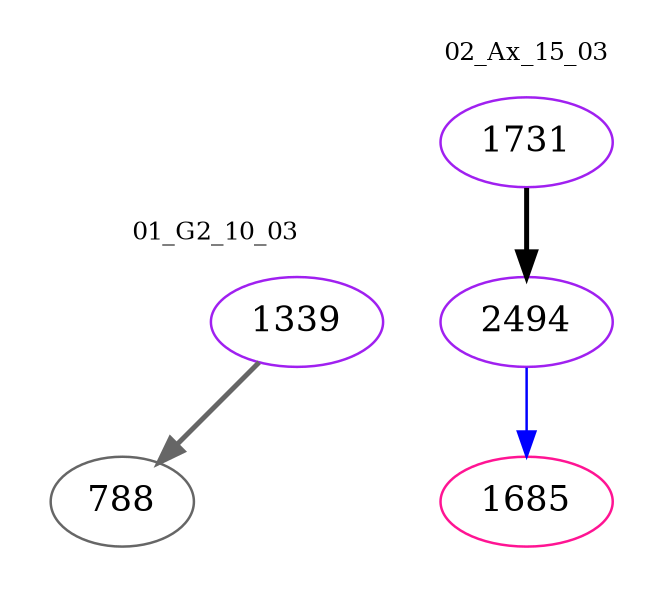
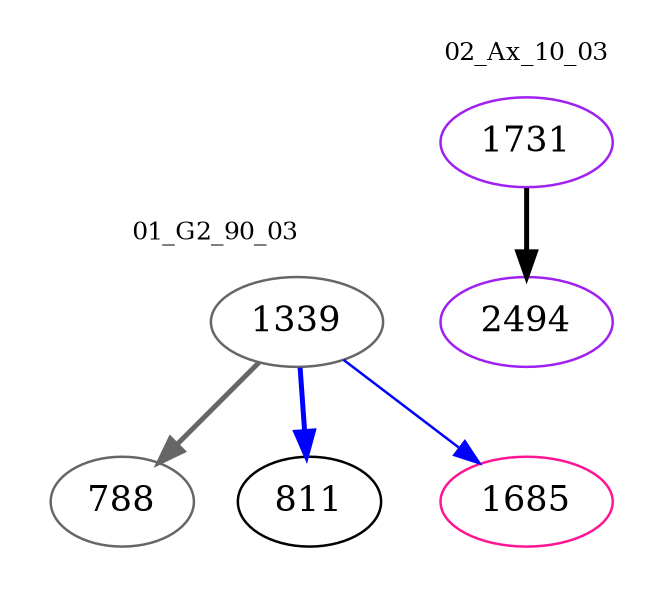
(527, 54) -> (527, 54)
(216, 233) -> (216, 233)
(297, 322) -> (297, 322)
(527, 400) -> (387, 393)
none -> (309, 502)
